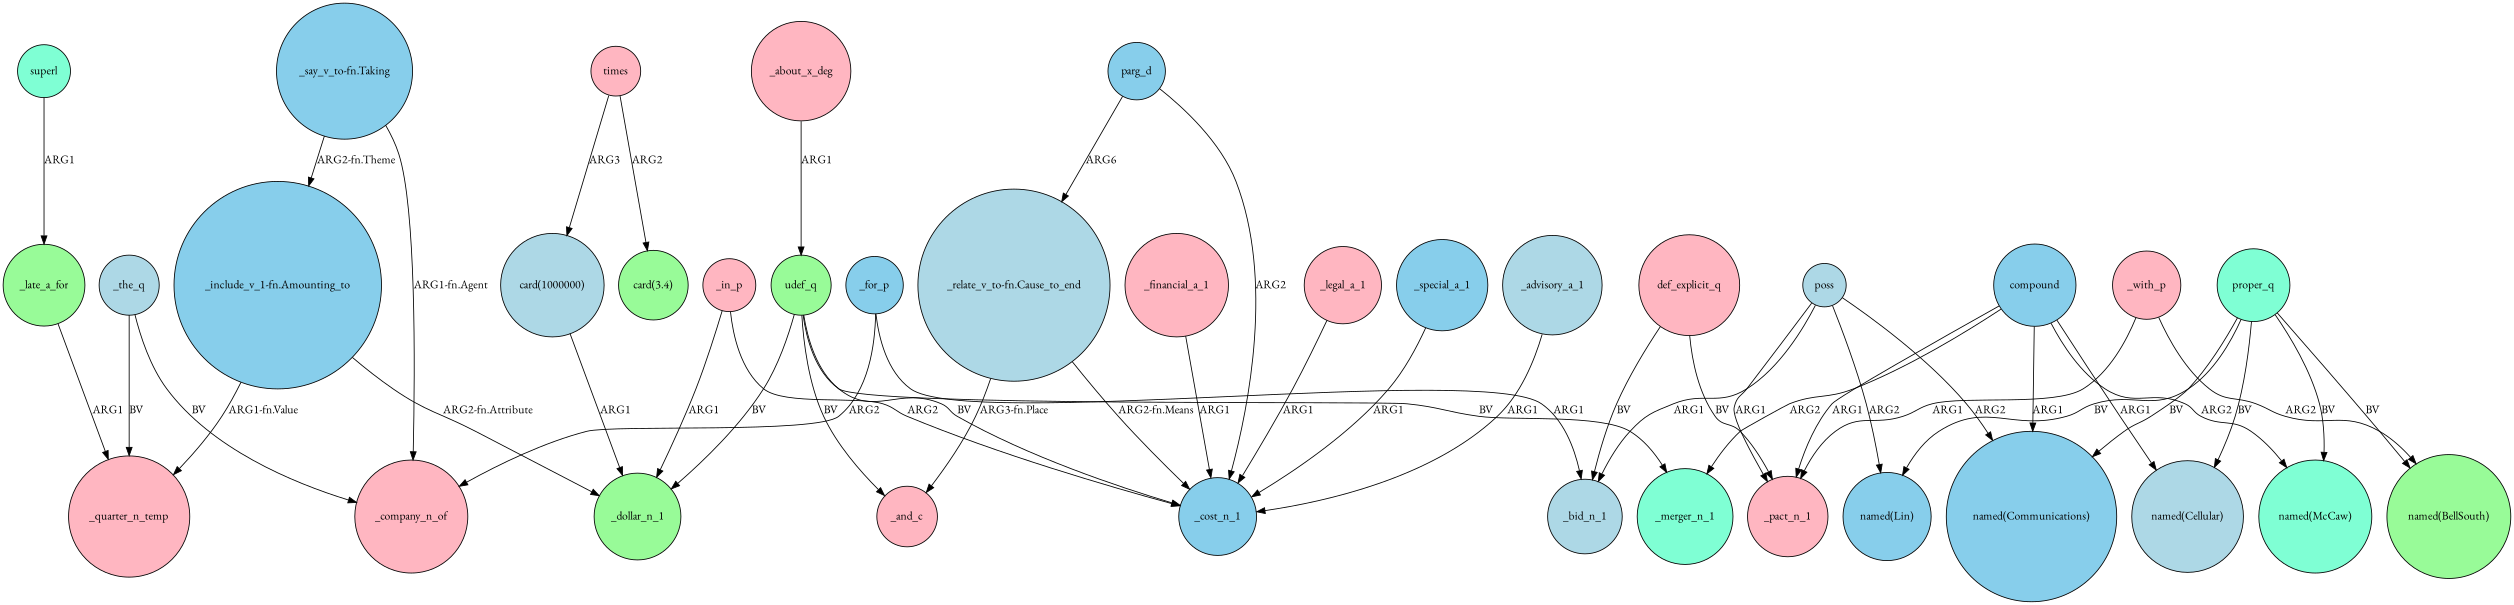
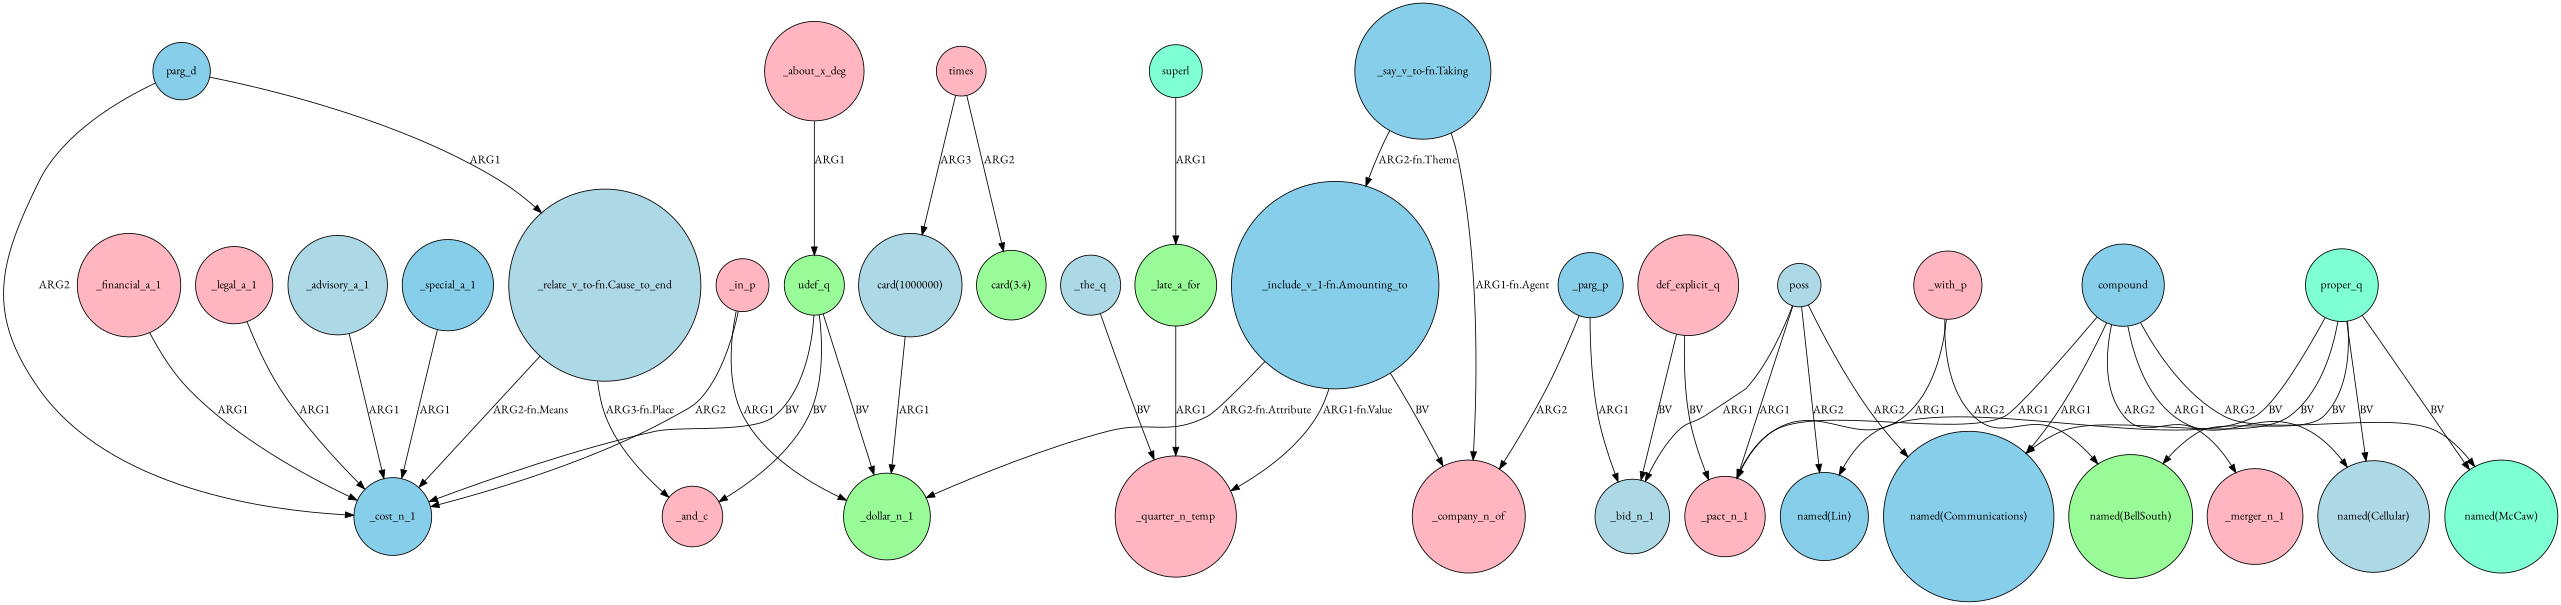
(1101, 160) -> (485, 160)
(875, 285) -> (1591, 285)
(1217, 403) -> none
(215, 436) -> (1415, 415)
(1685, 517) -> (2255, 517)
